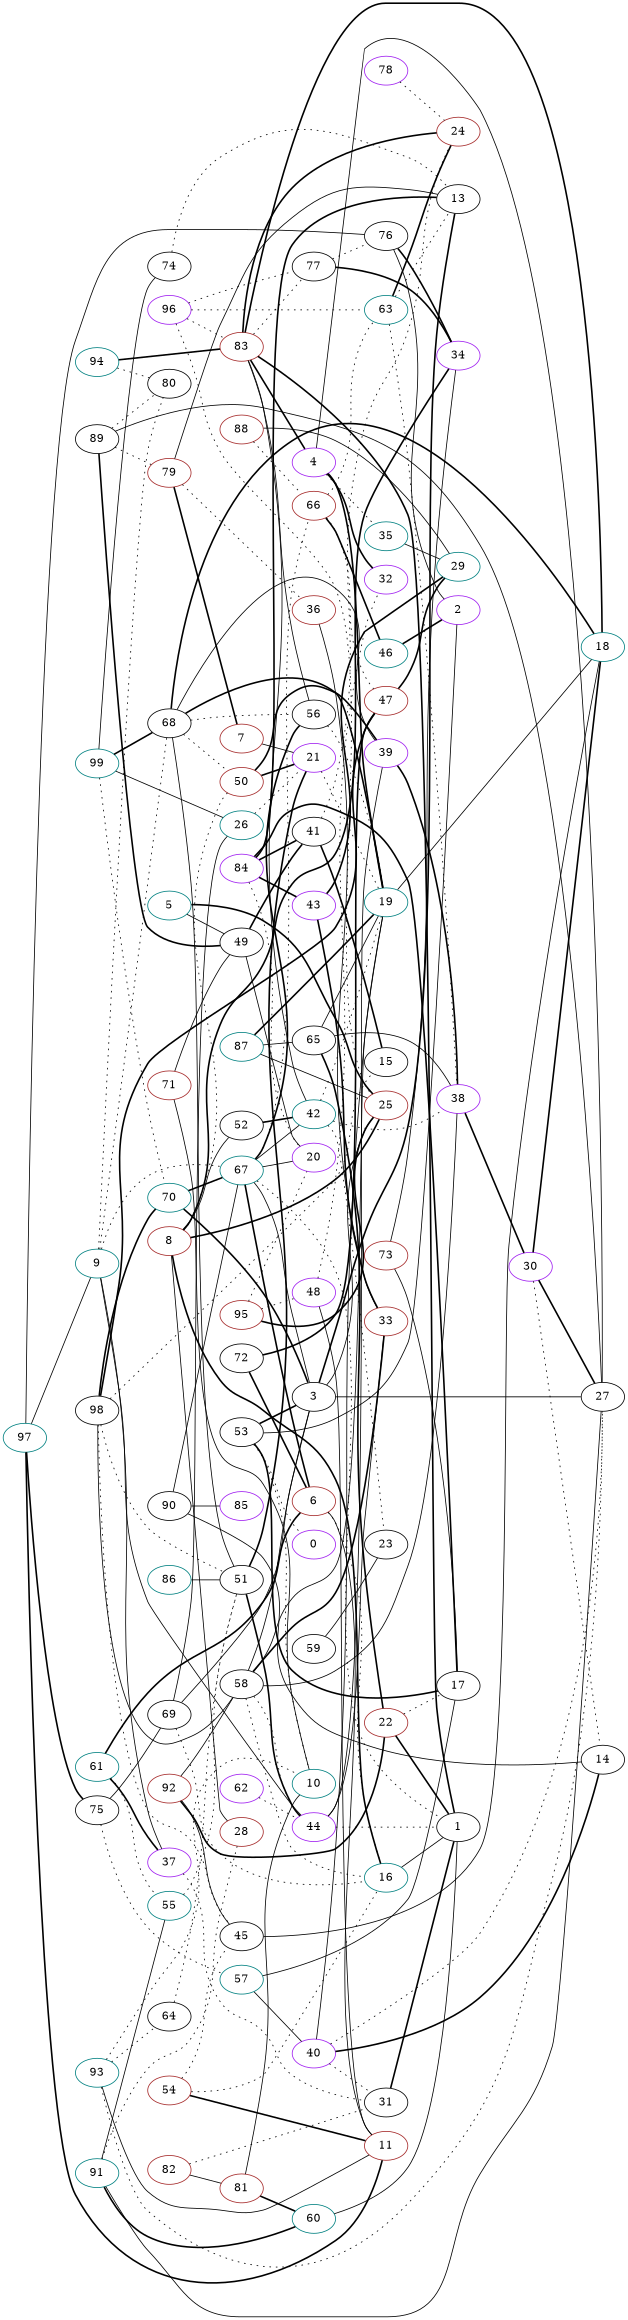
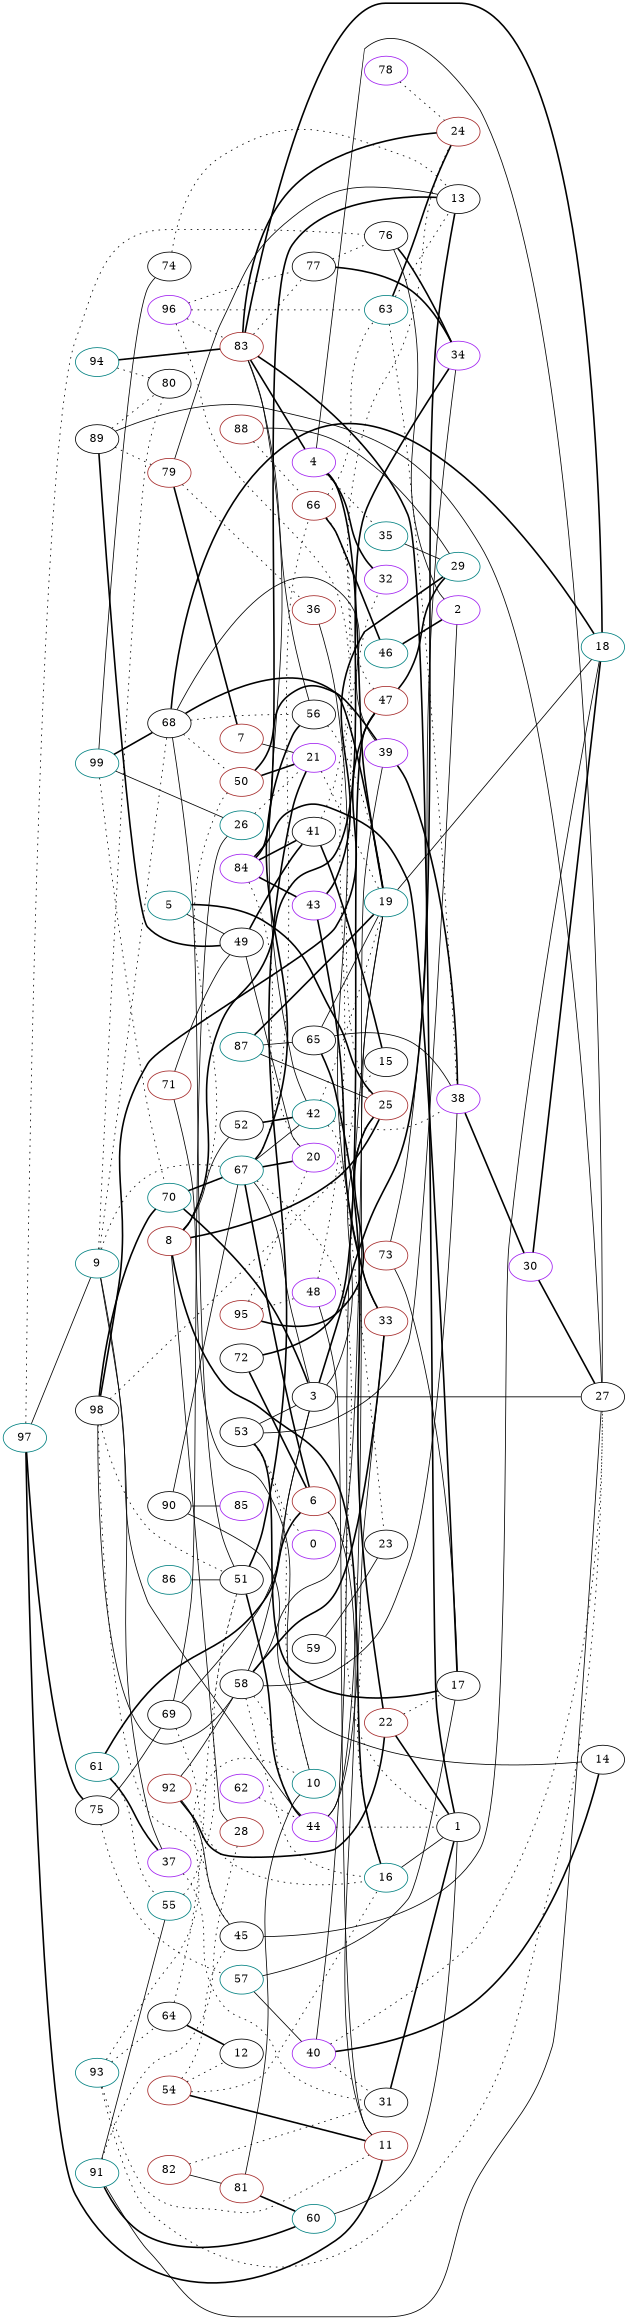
(43, 704) -> (43, 704)
(282, 1163) -> (282, 1163)
(278, 1414) -> (278, 1414)
(567, 1513) -> none
none -> (242, 2054)
(206, 2209) -> (206, 2209)
